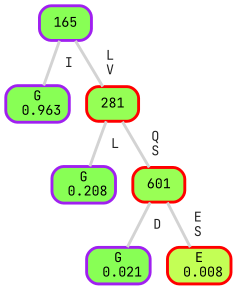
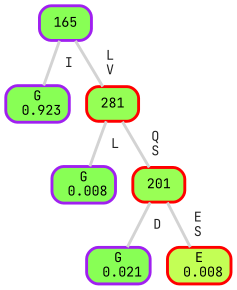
(38, 104) -> (38, 104)
(84, 185) -> (84, 185)
(159, 185) -> (159, 185)
